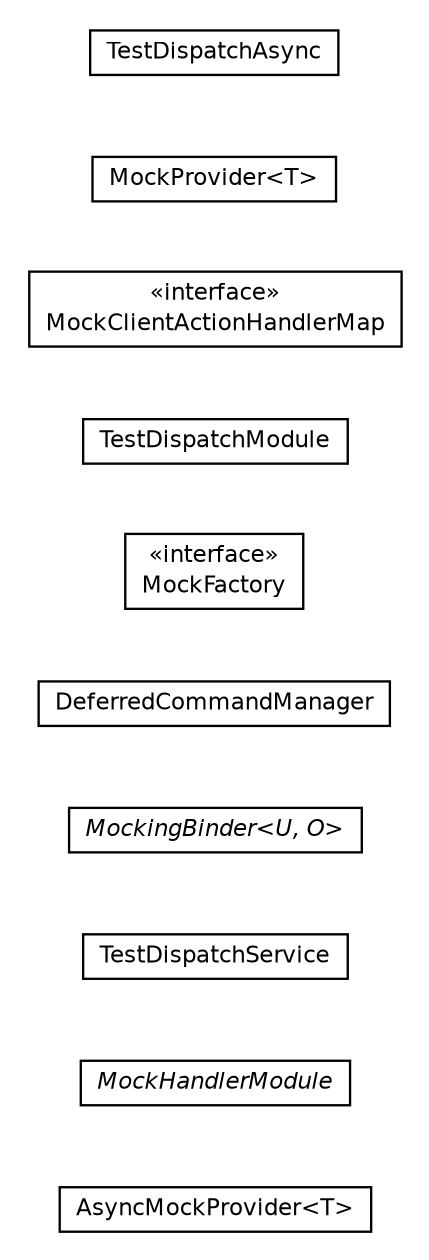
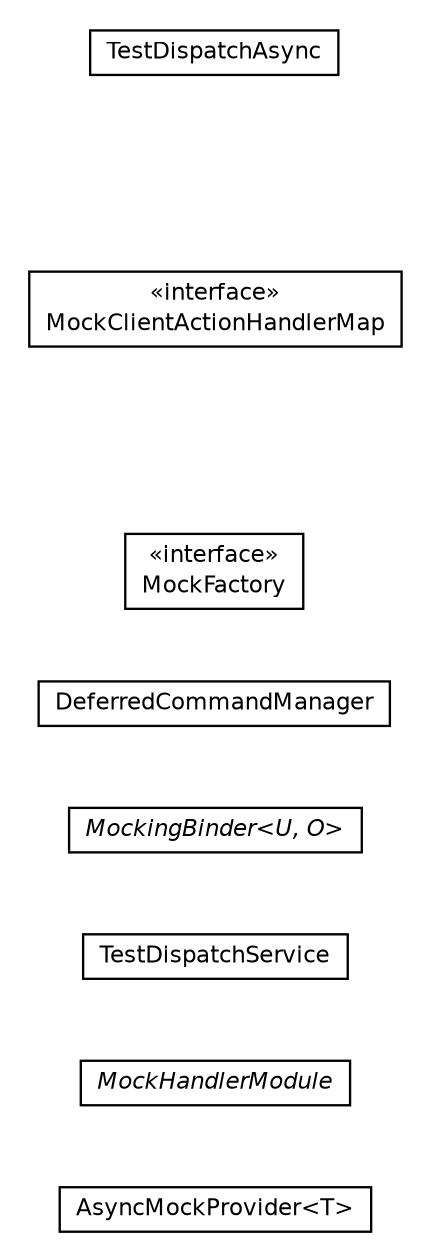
(214, 178) -> none
(214, 440) -> none
